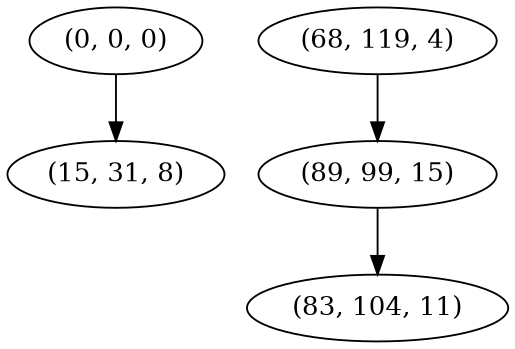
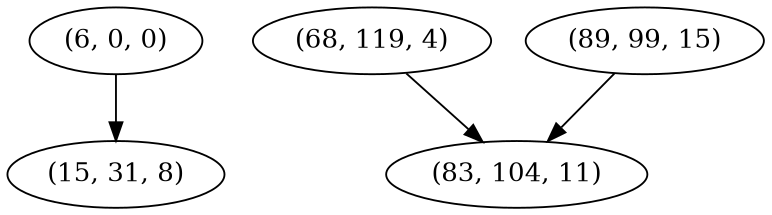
(116, 41) -> (116, 41)
(378, 99) -> (437, 101)
